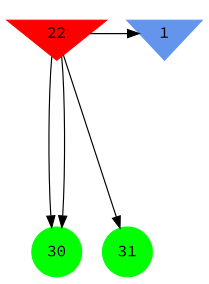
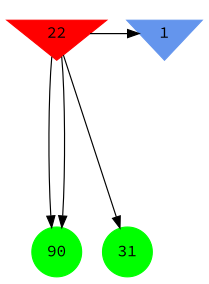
(57, 252) -> (57, 252)
